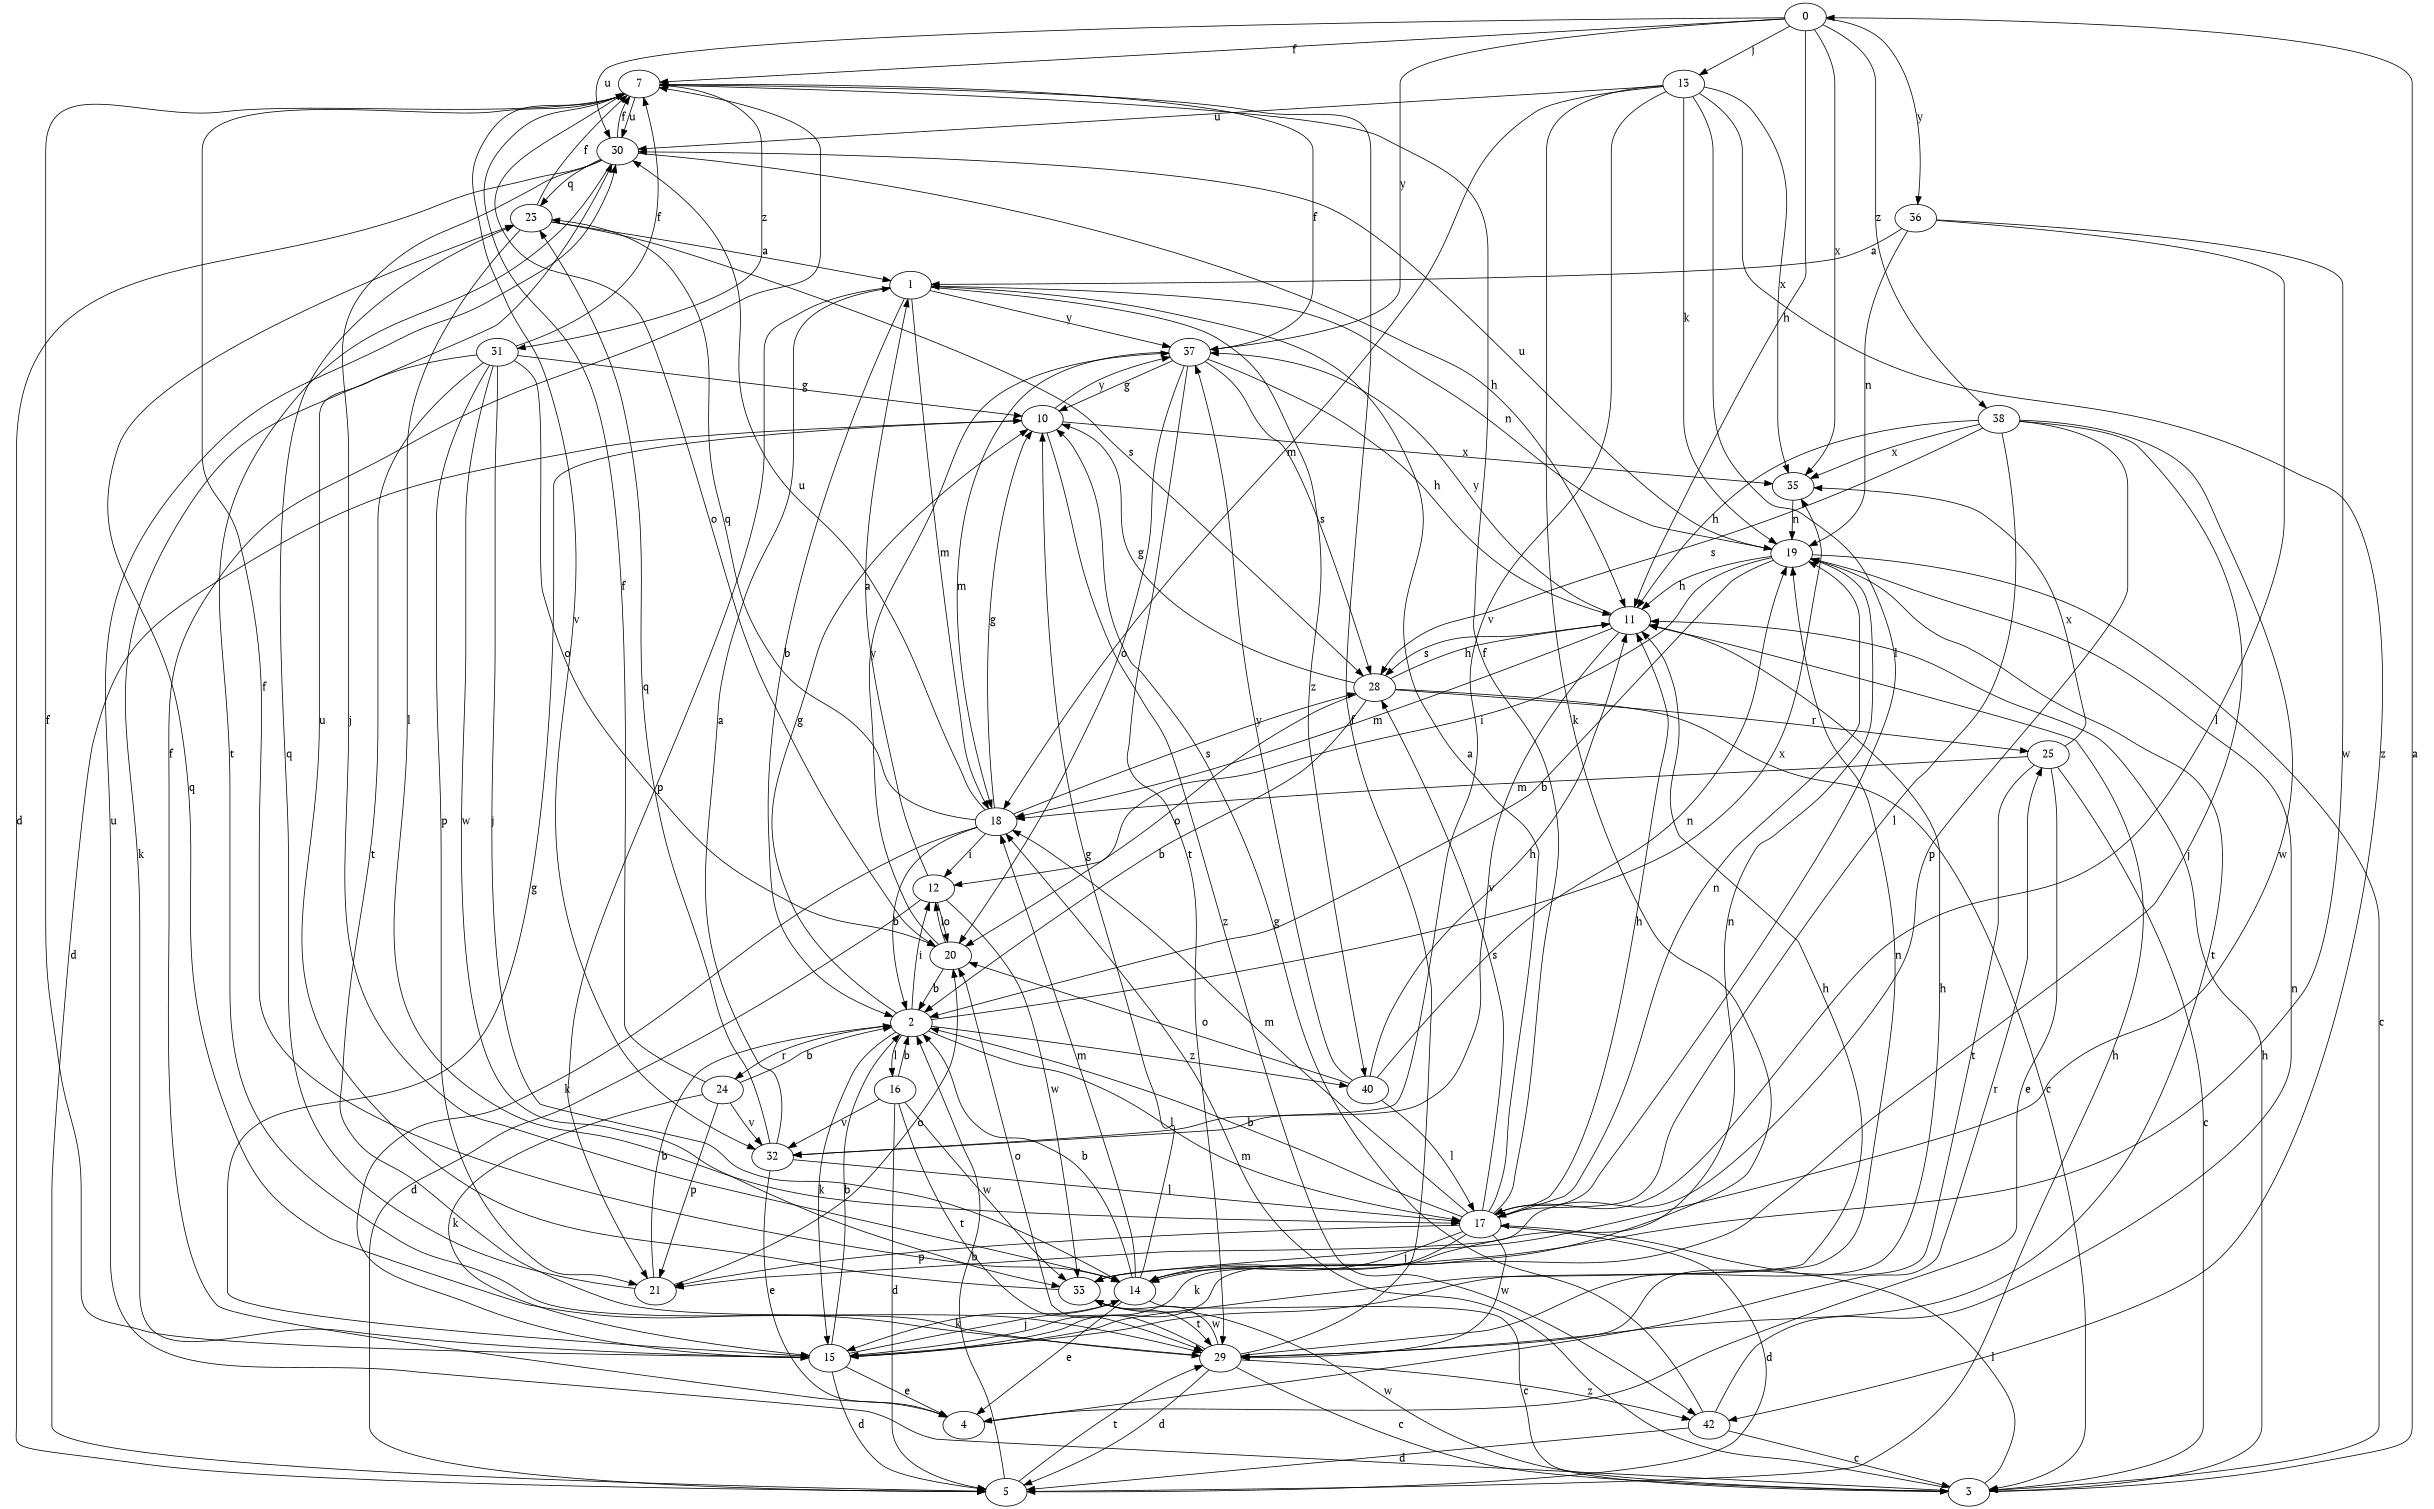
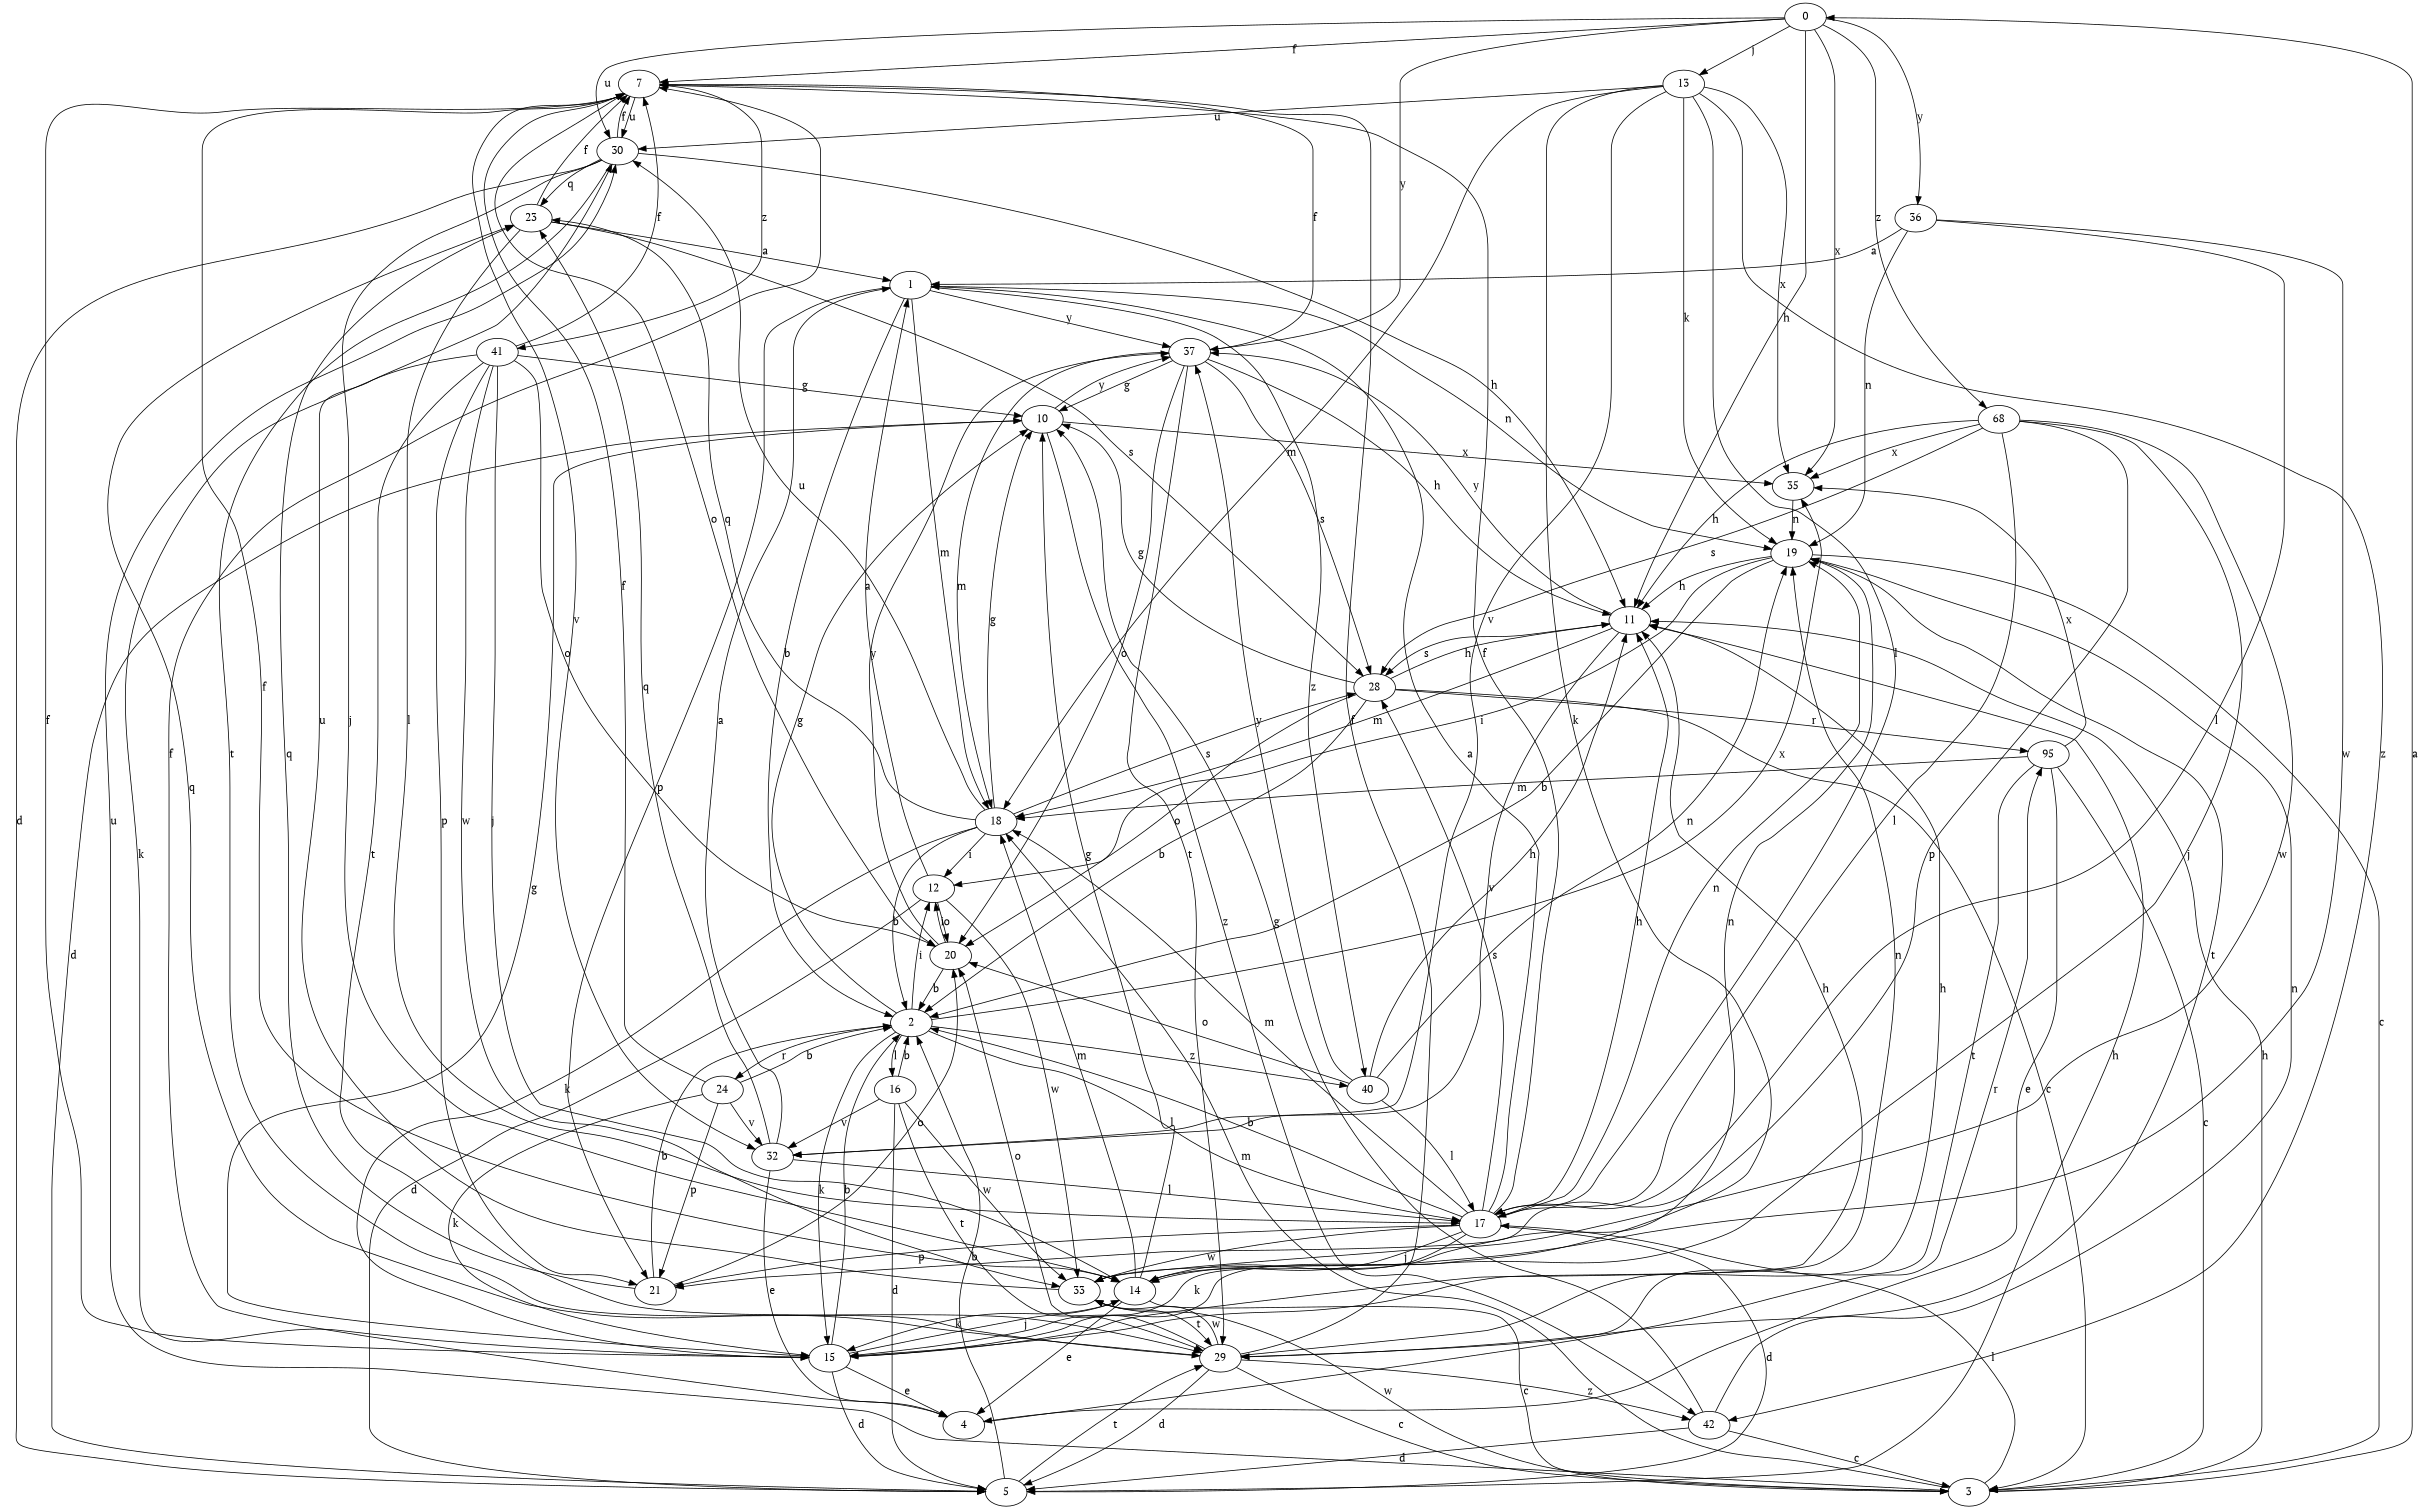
(1271, 192) -> none
(497, 352) -> (497, 352)
(1999, 419) -> (1999, 419)
(2048, 755) -> (2048, 755)
(1049, 1148) -> none
(1441, 1342) -> (1279, 1242)
